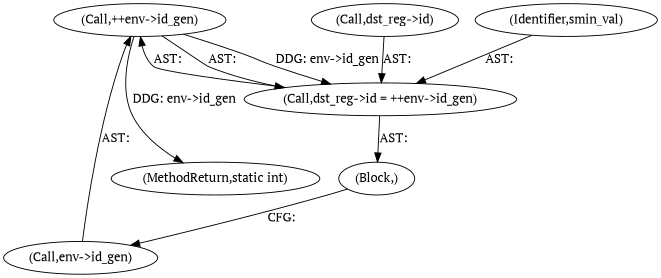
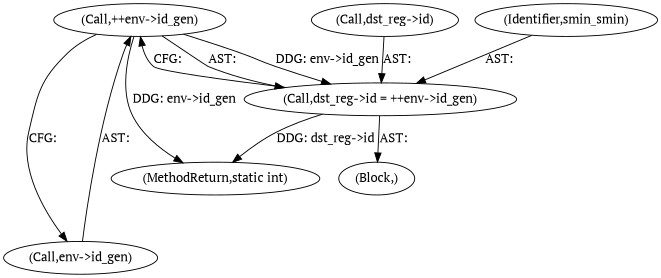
(566, 20) -> (566, 20)
(169, 60) -> (169, 60)
none -> (279, 131)
(244, 217) -> (30, 125)
